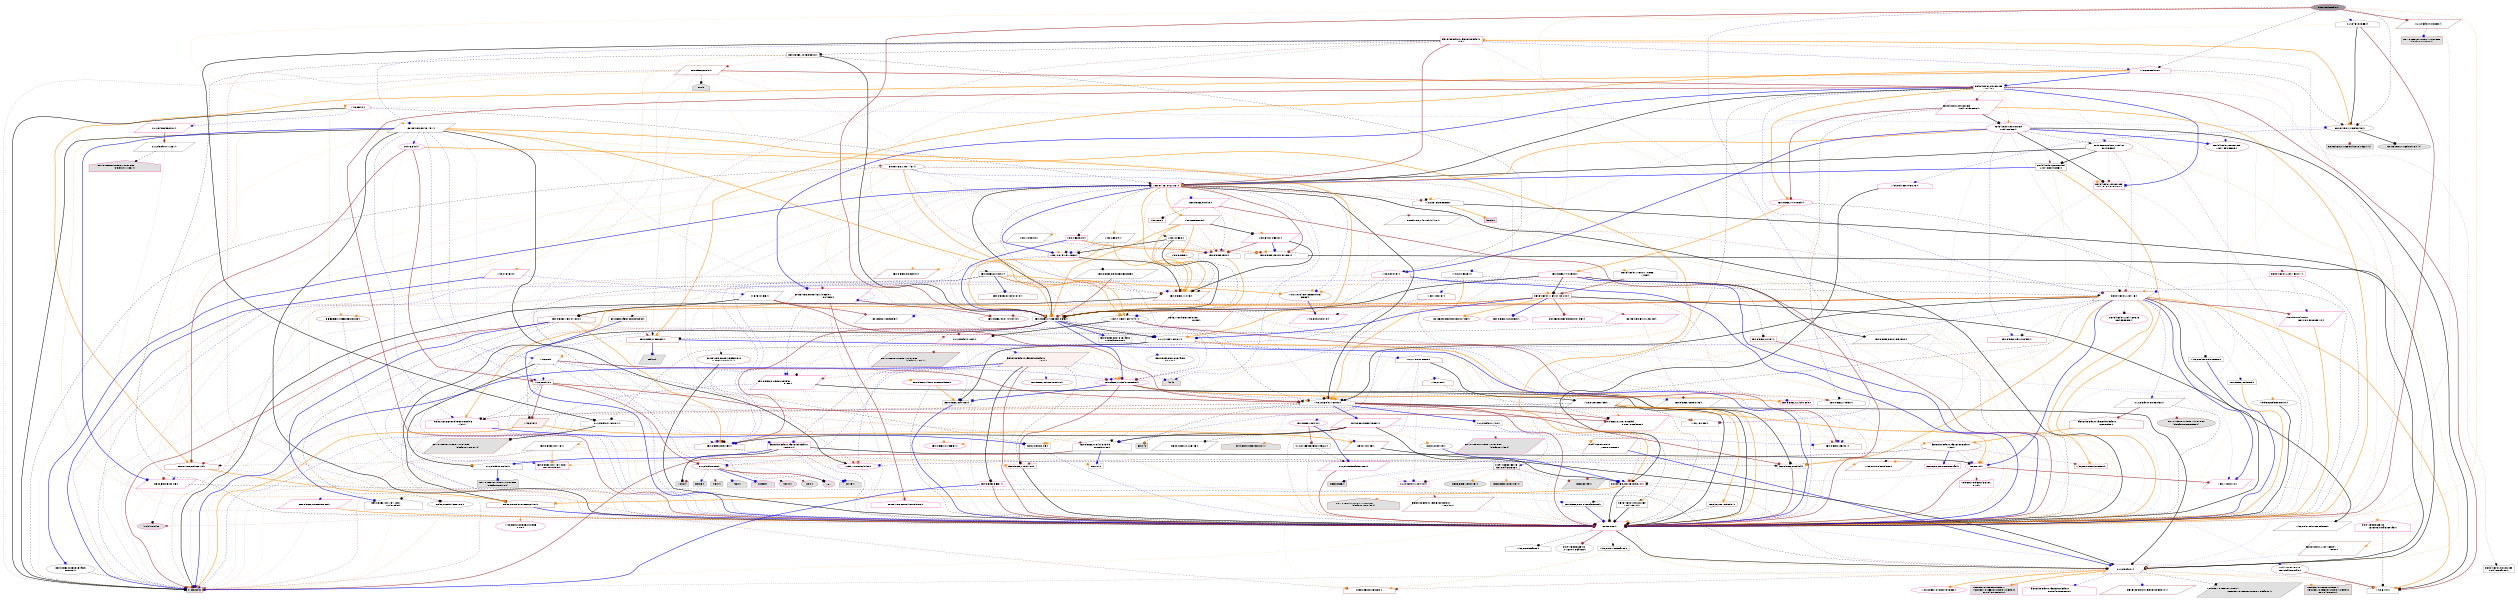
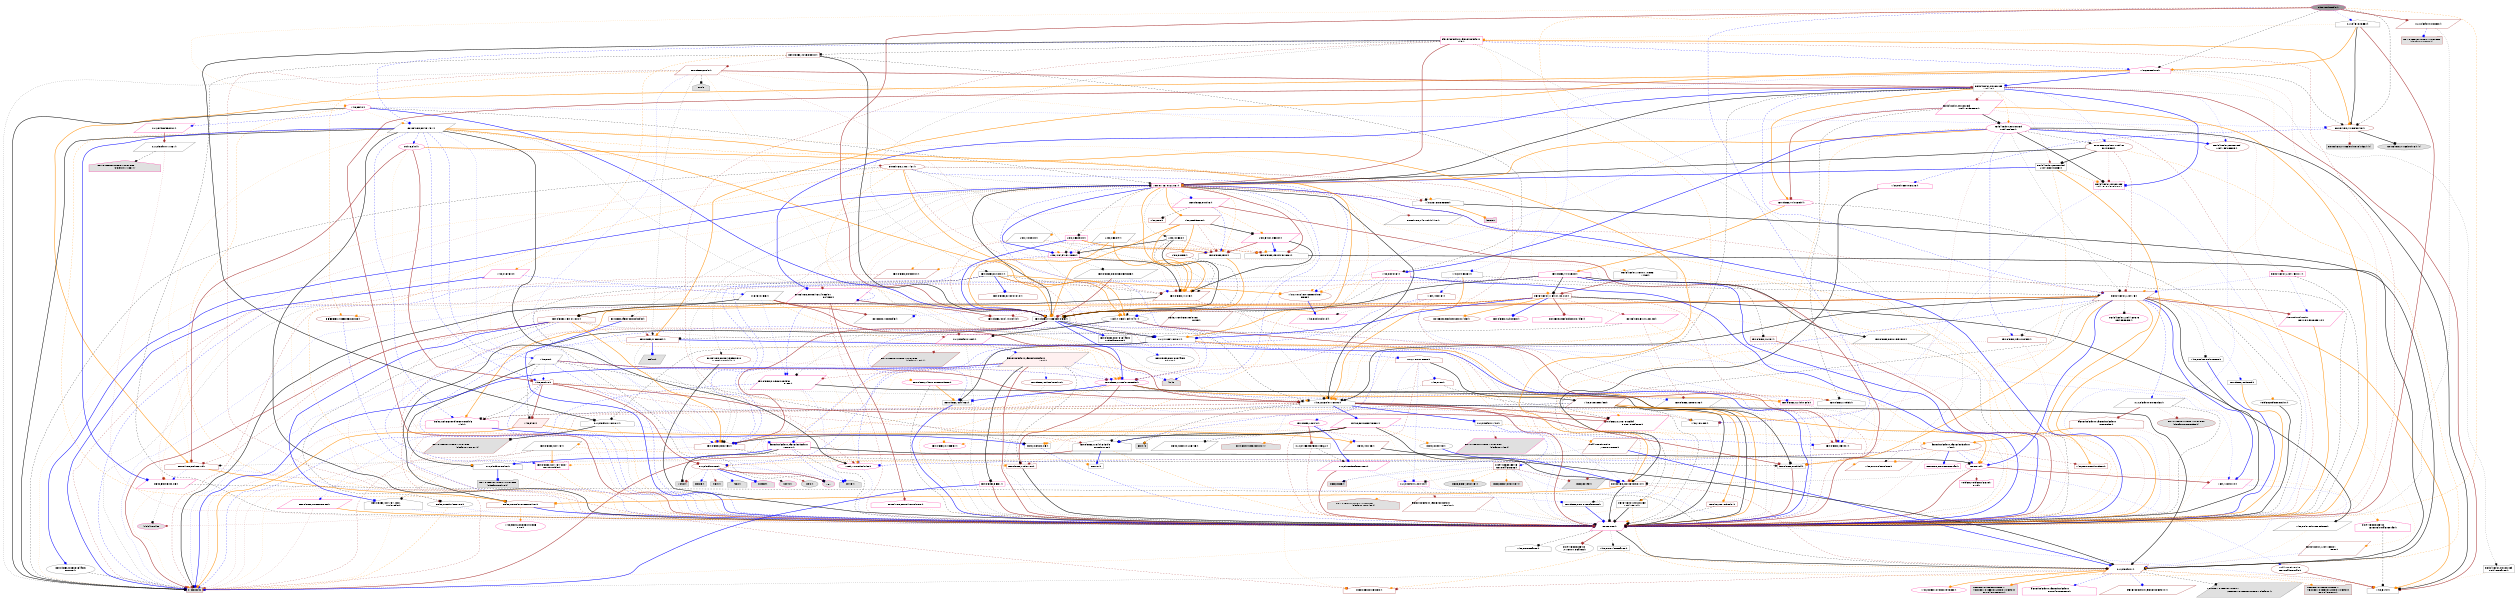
none -> (2273, 65)
none -> (706, 218)
(1905, 302) -> (1905, 302)
(600, 349) -> none
